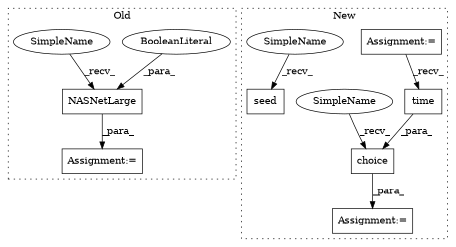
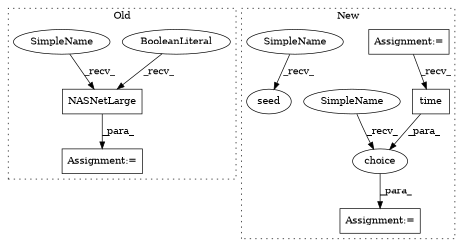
(159, 72) -> (159, 72)
(266, 102) -> (269, 102)
(373, 161) -> (380, 161)
